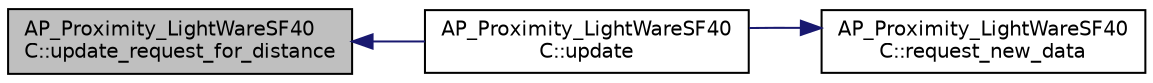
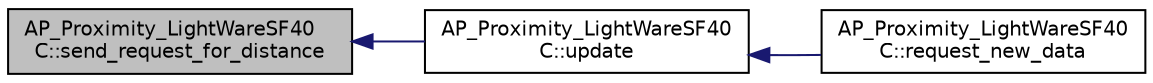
(775, 28) -> (795, 55)
(180, 41) -> (180, 41)
